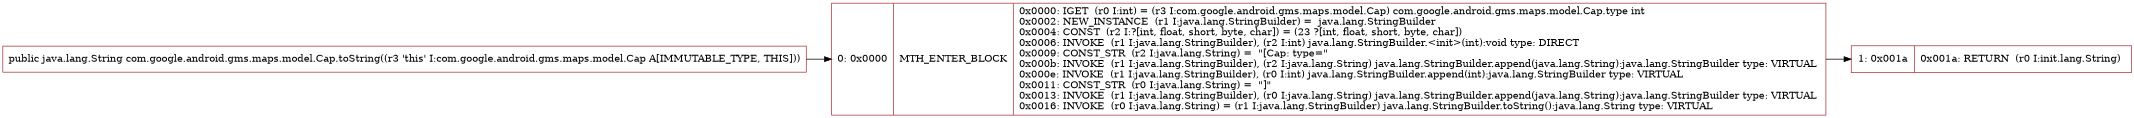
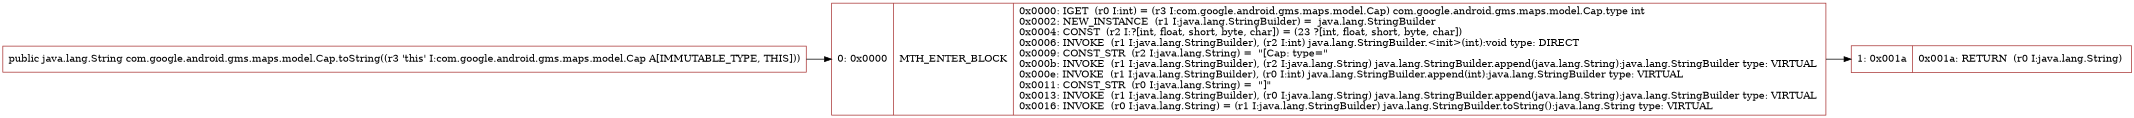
(2022, 59) -> (2022, 59)
